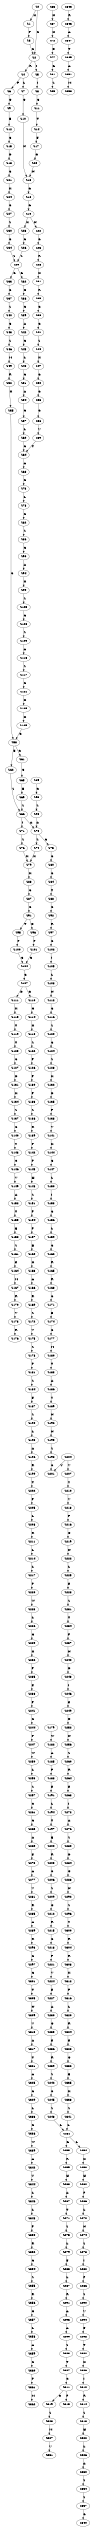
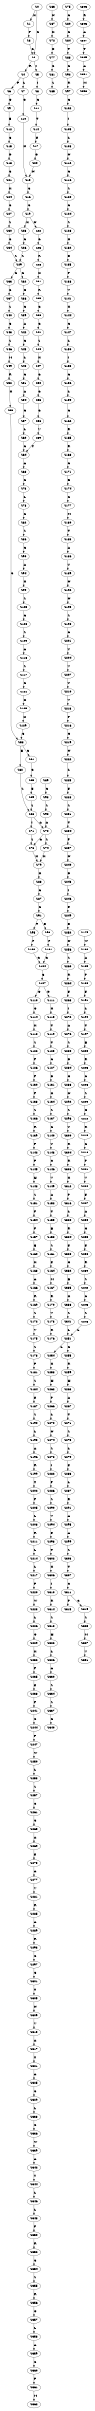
(43, 839) -> (39, 839)
(60, 1465) -> (68, 649)
